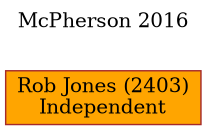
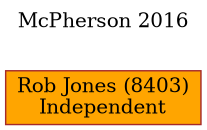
(103, 98) -> (103, 98)
